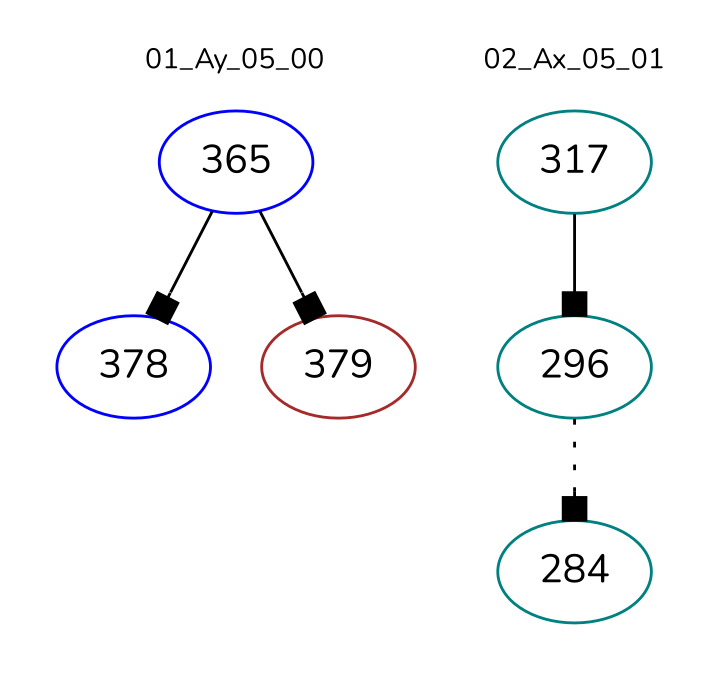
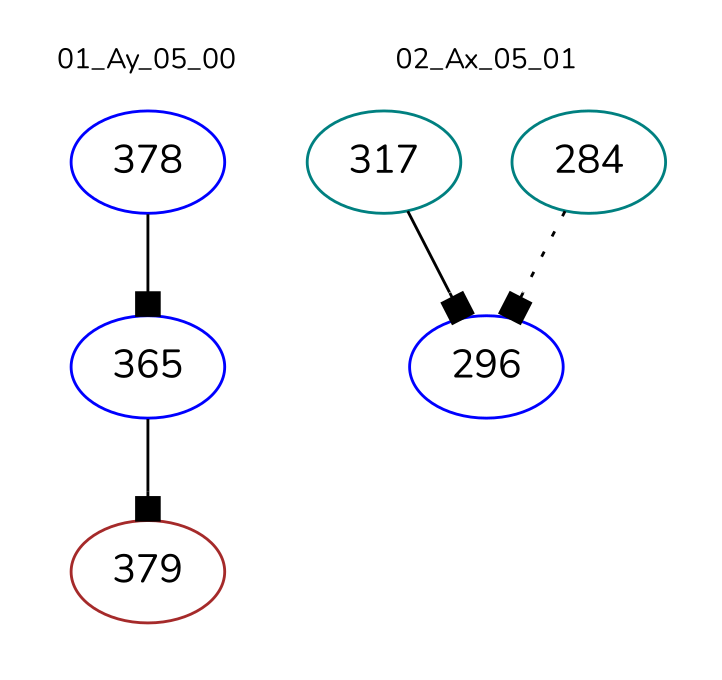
(191, 252) -> (148, 251)
(575, 367) -> (486, 367)
(575, 455) -> (544, 252)
